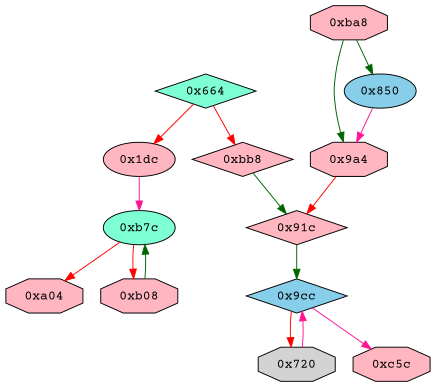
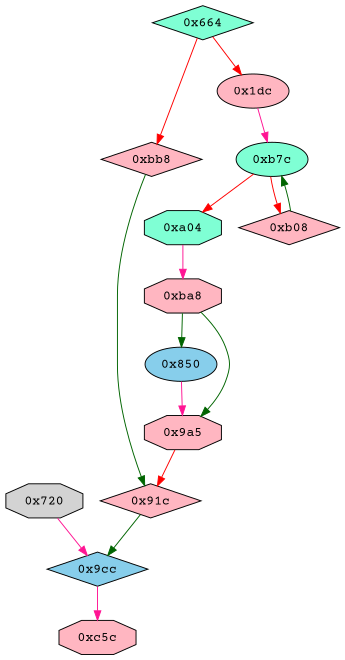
(349, 159) -> (183, 433)
none -> (183, 257)
(44, 296) -> (183, 228)
(139, 296) -> (289, 228)
(290, 324) -> none
